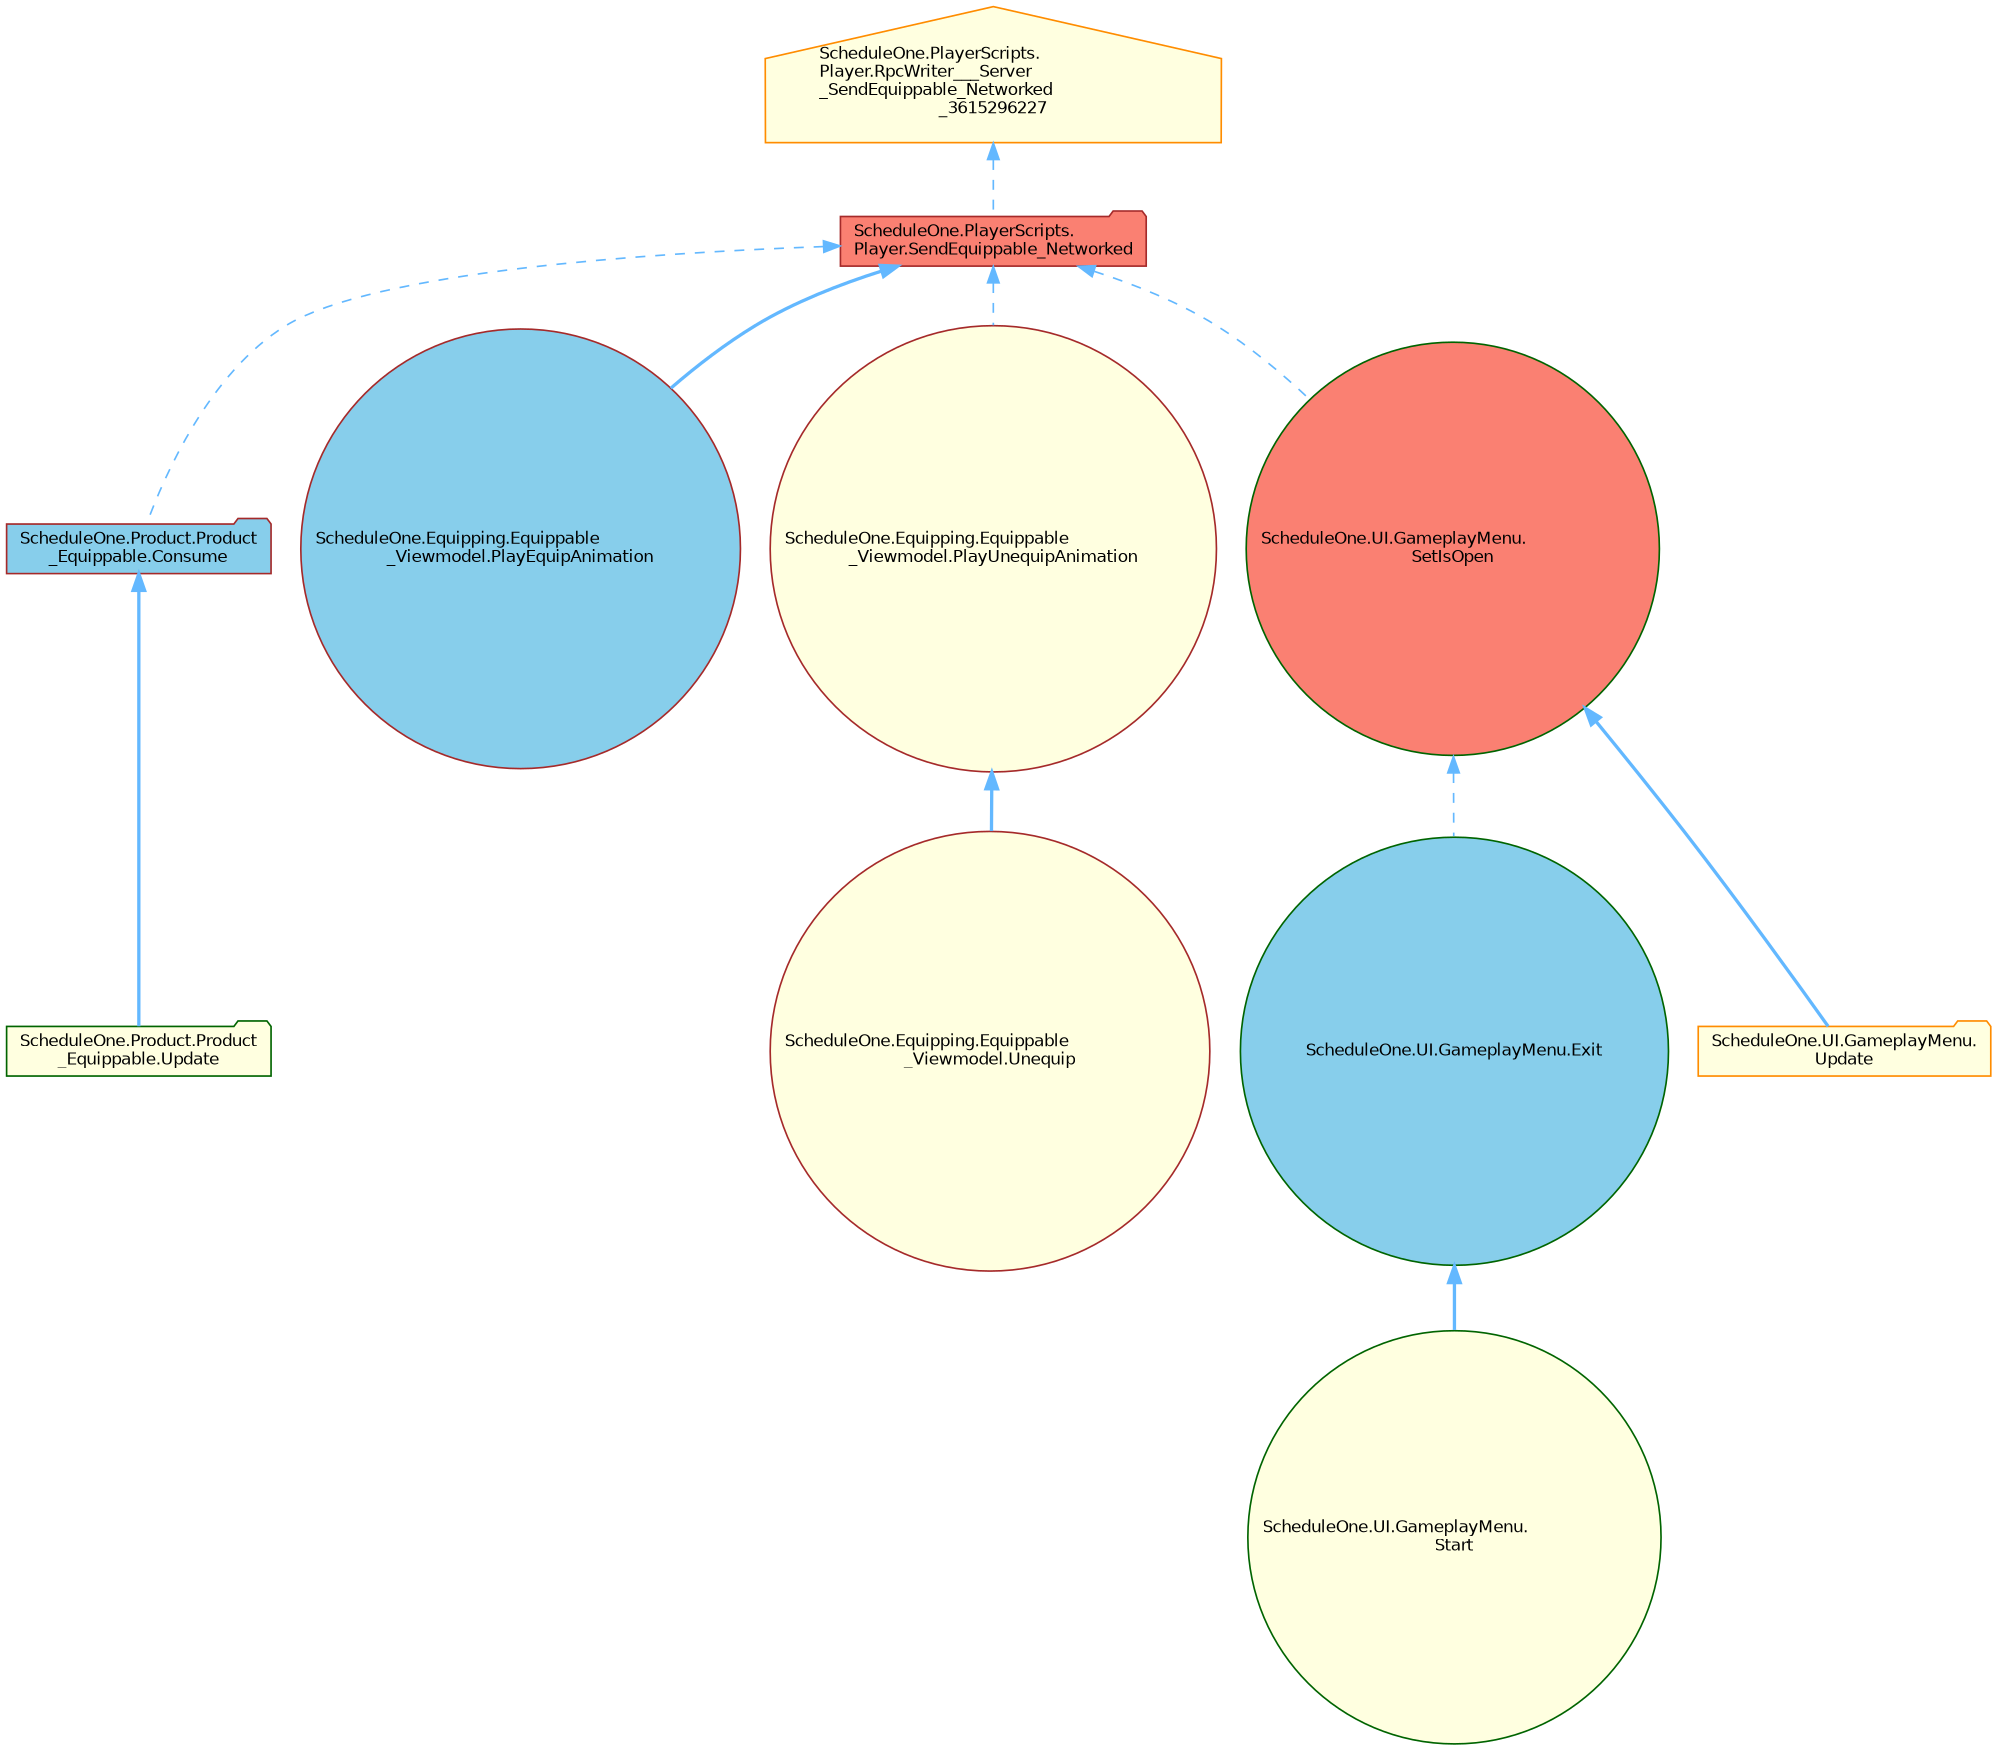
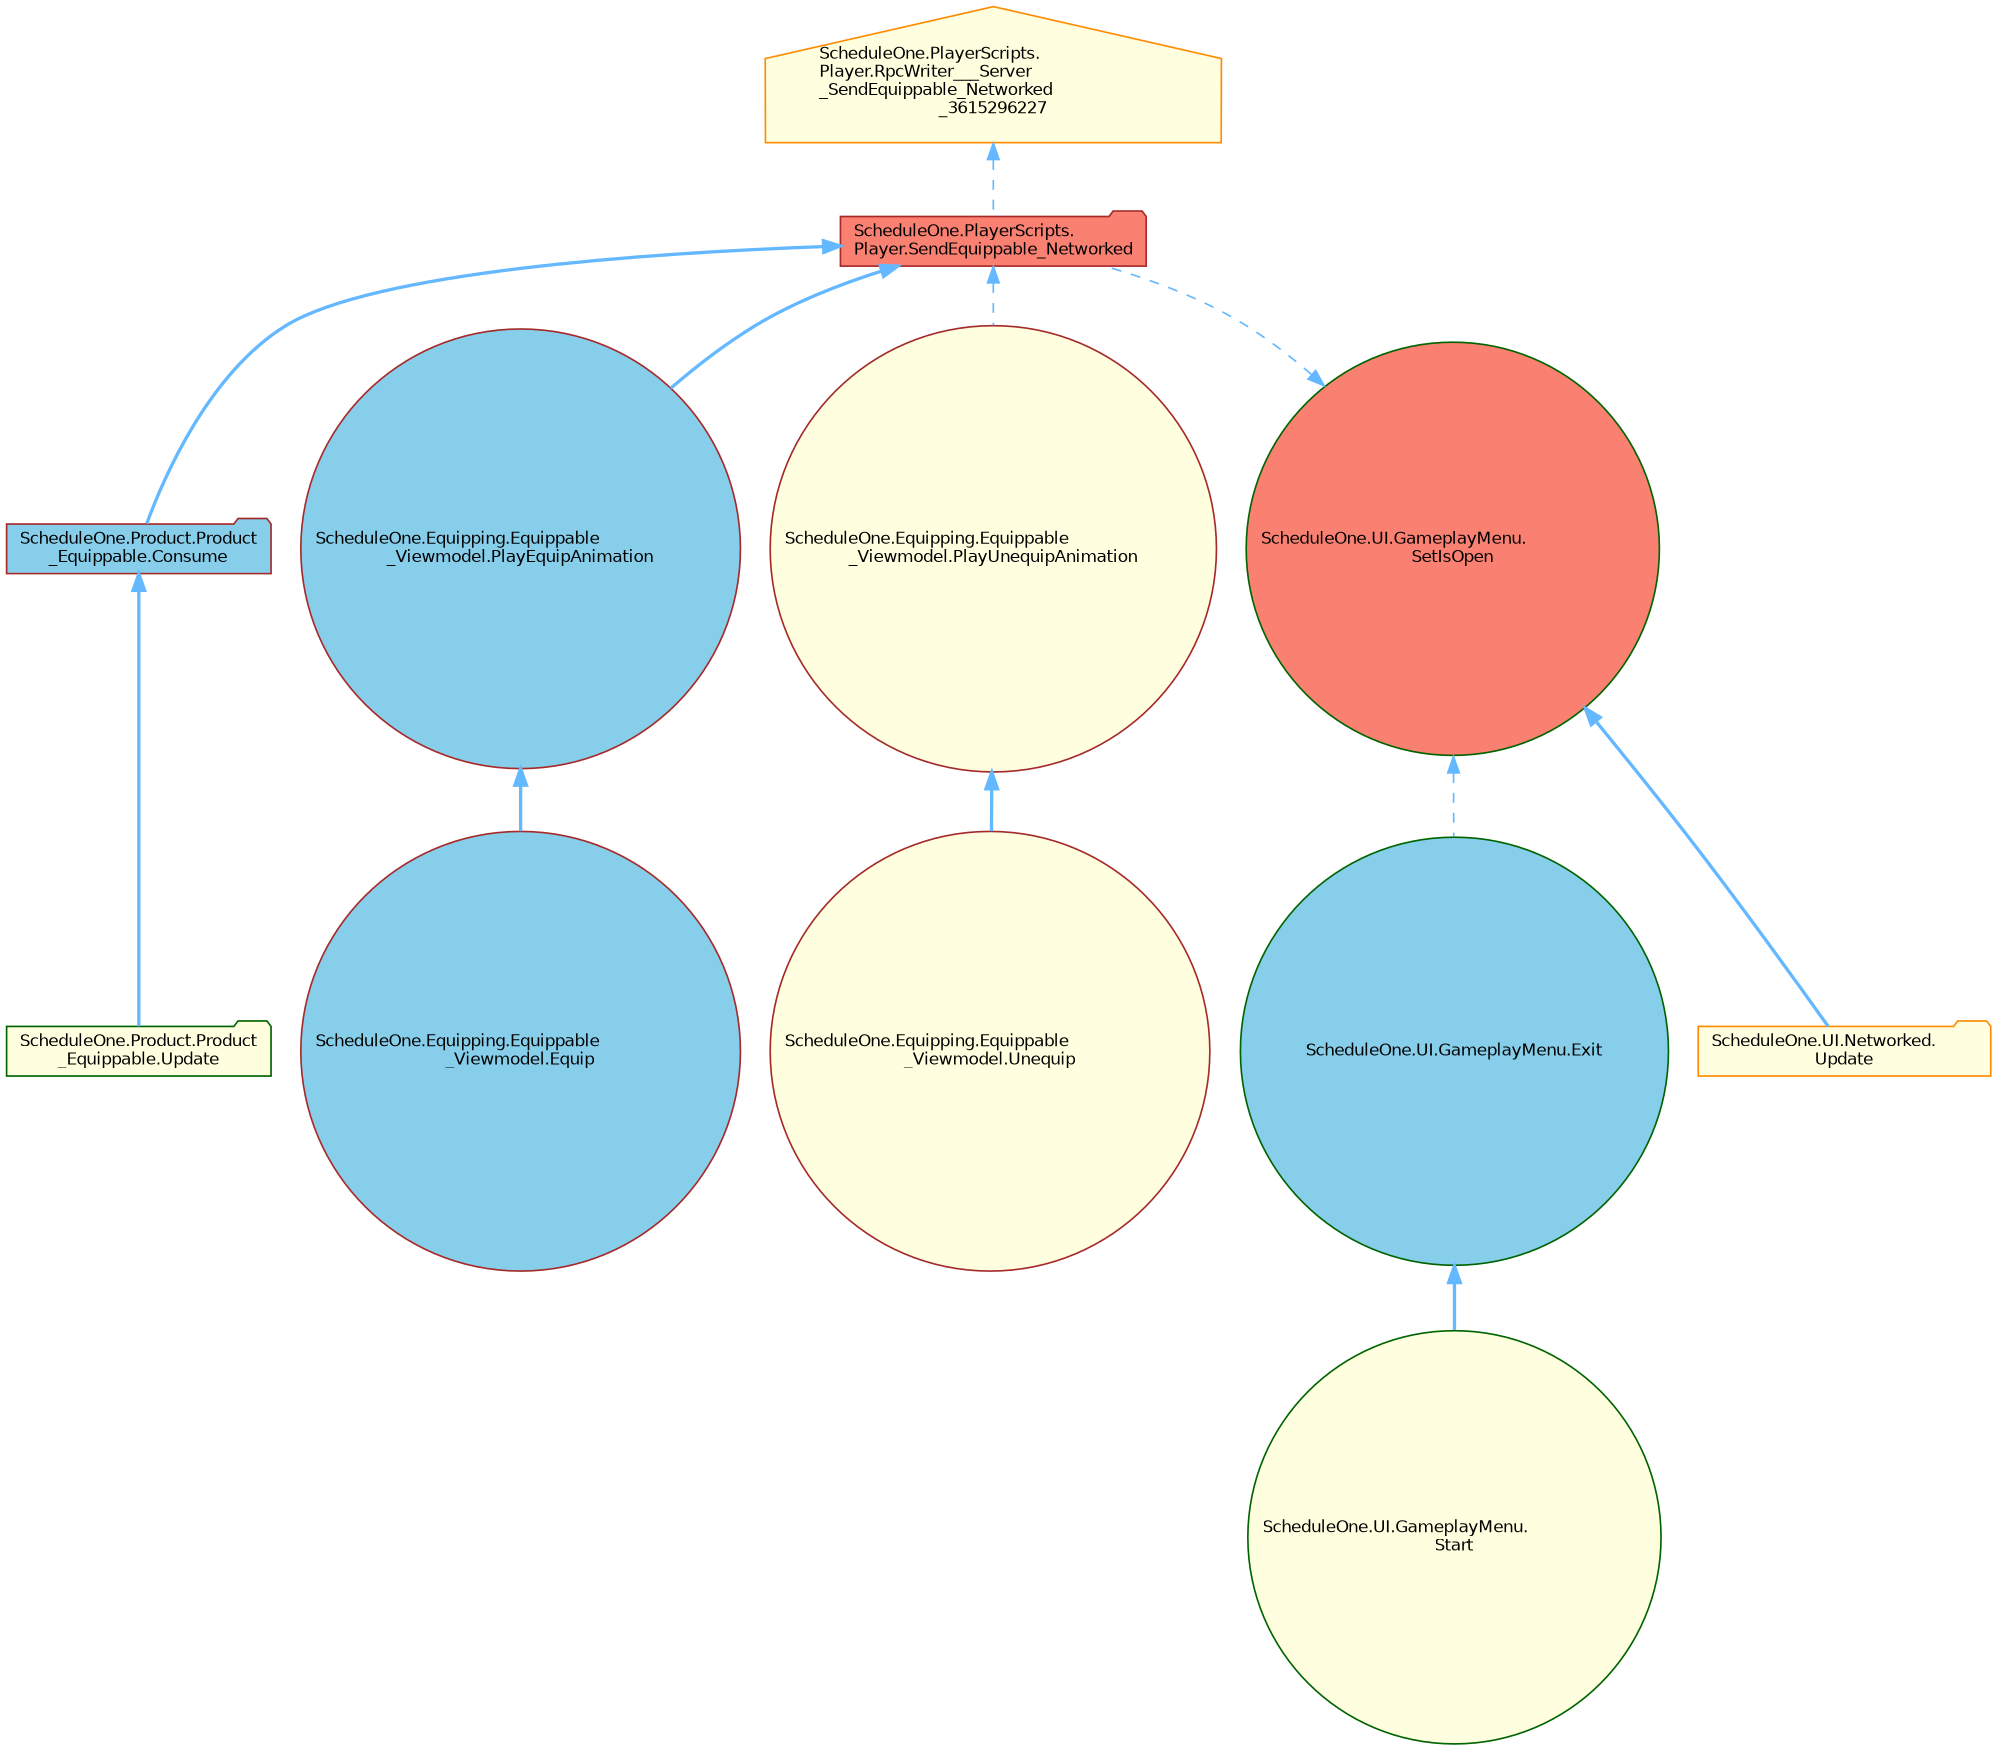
(429, 282) -> (429, 282)
(1210, 322) -> (1215, 308)
none -> (521, 1051)
(1844, 1051) -> (1844, 1051)
